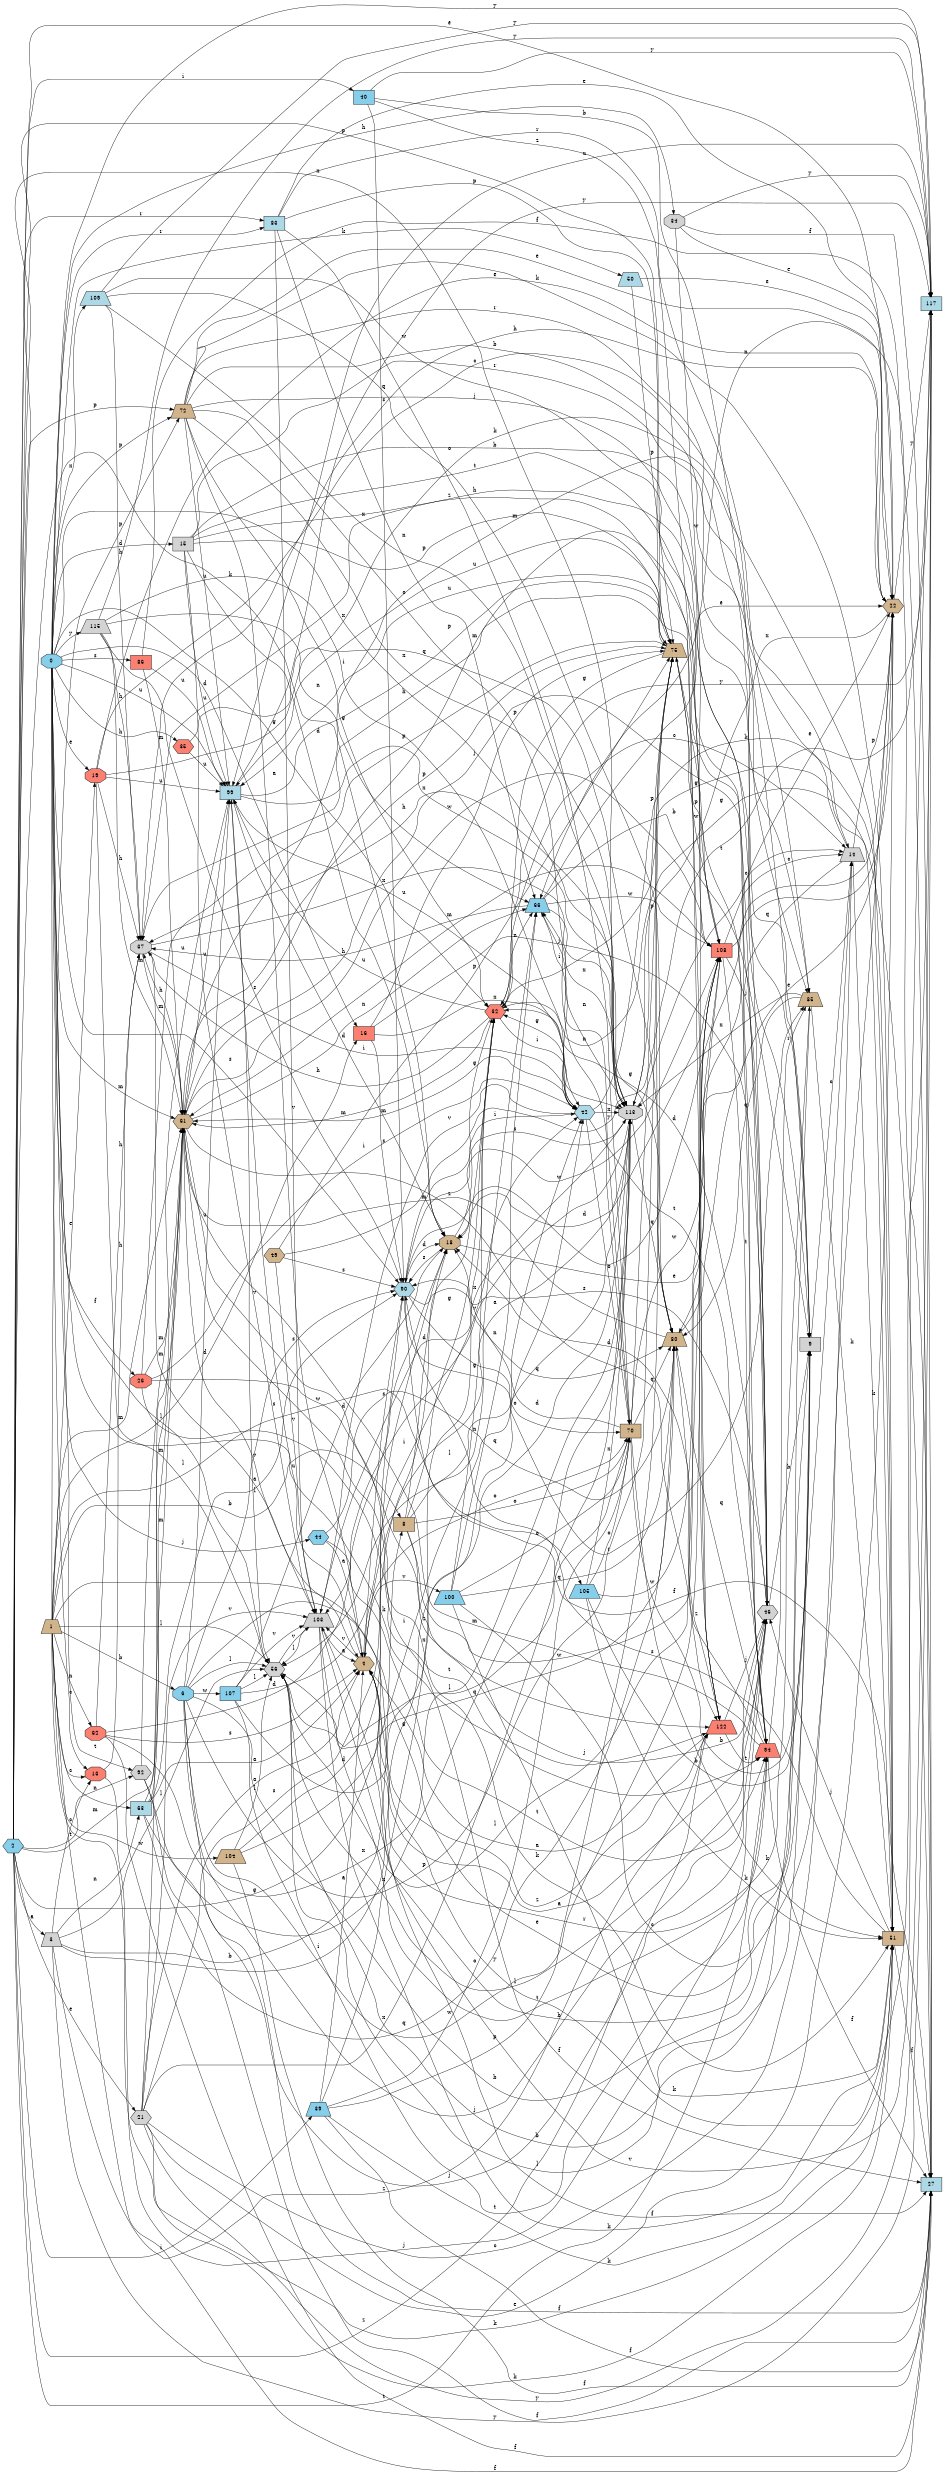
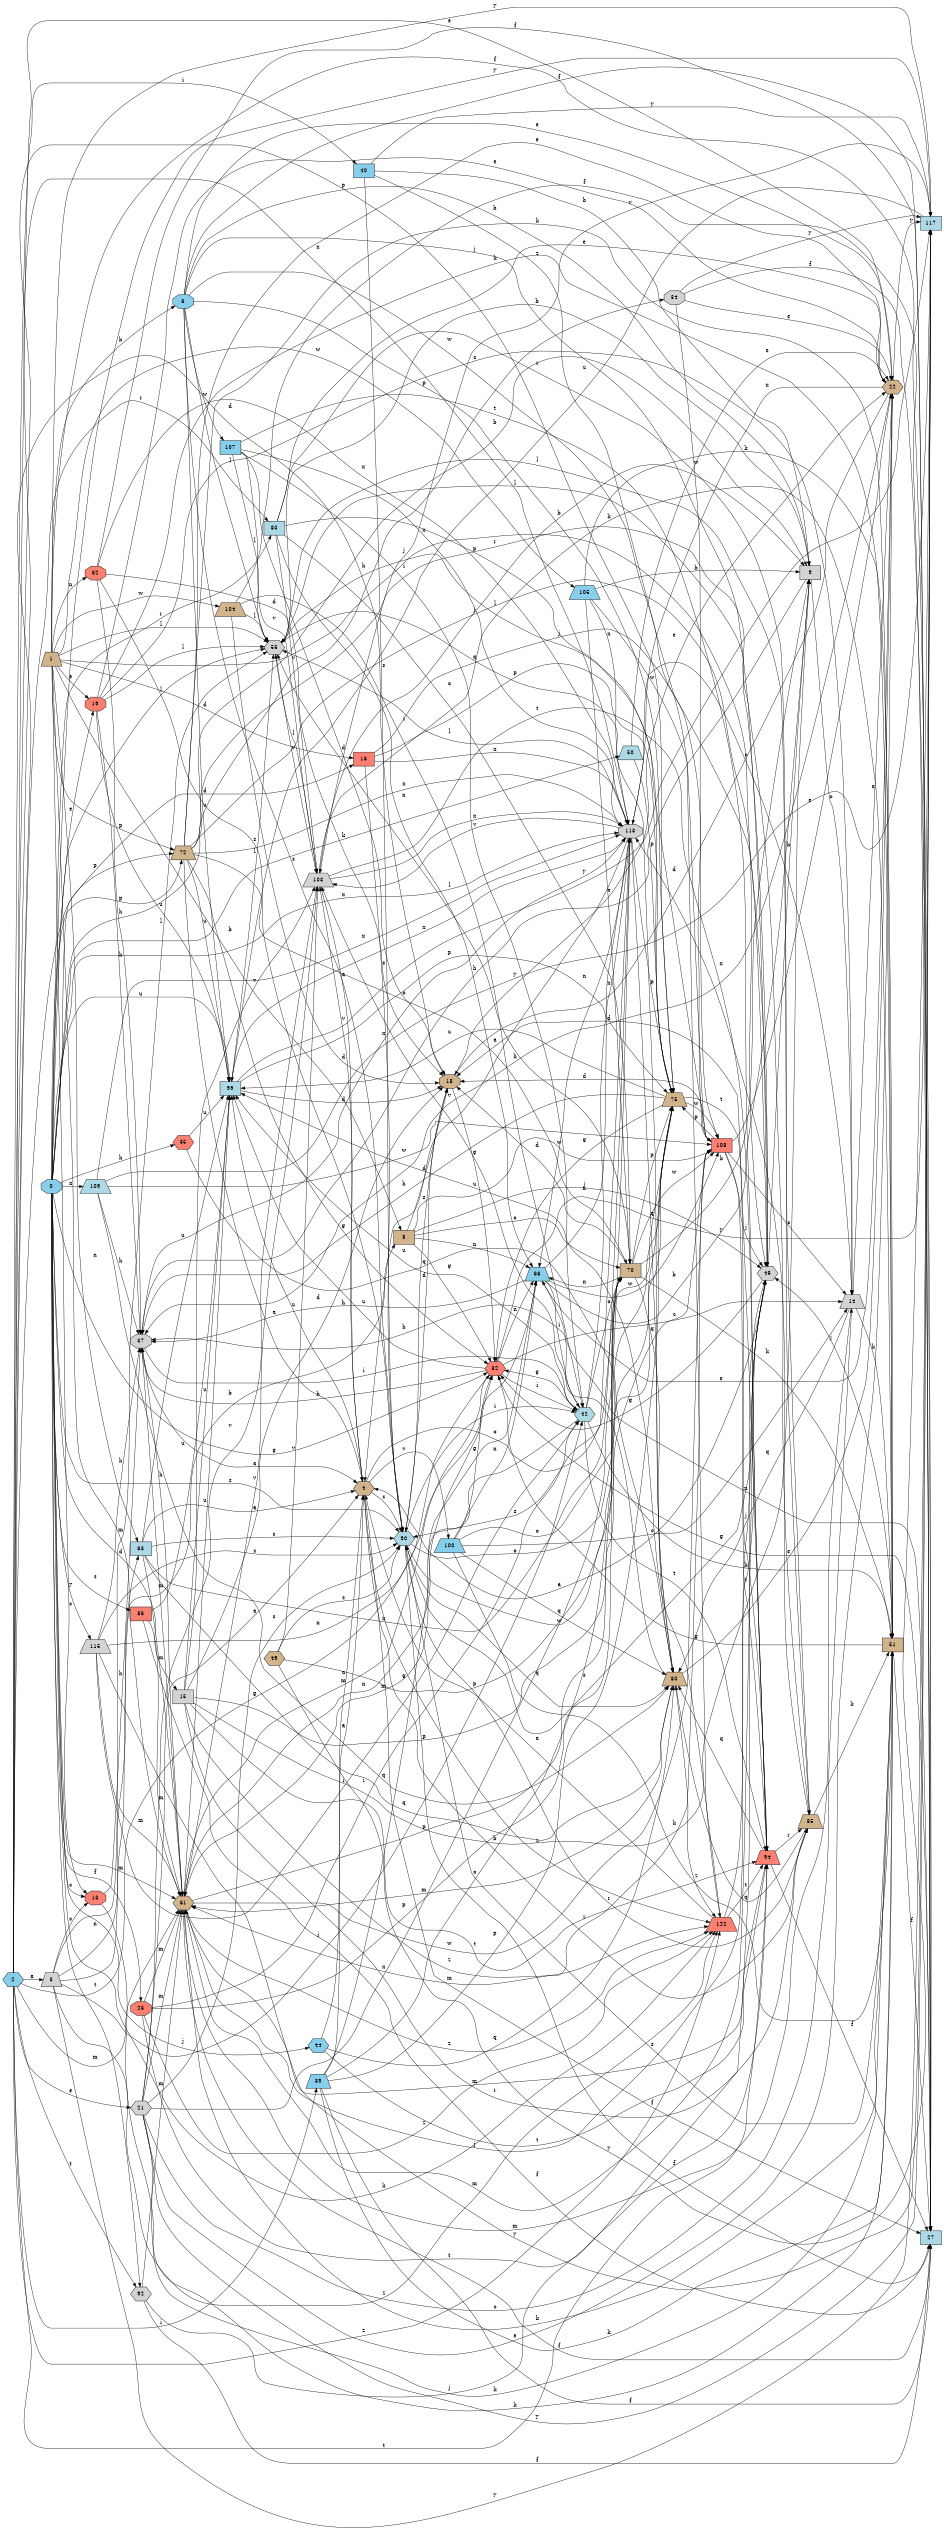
(230, 575) -> (230, 407)
(874, 740) -> (874, 787)
(240, 1737) -> (281, 1011)
